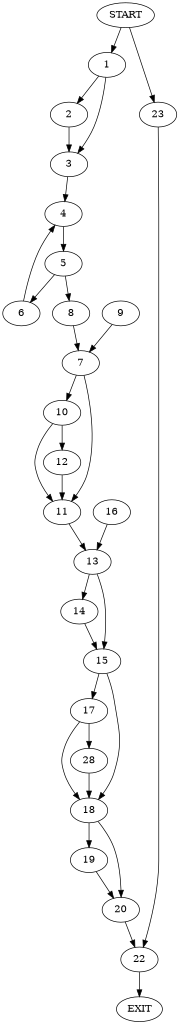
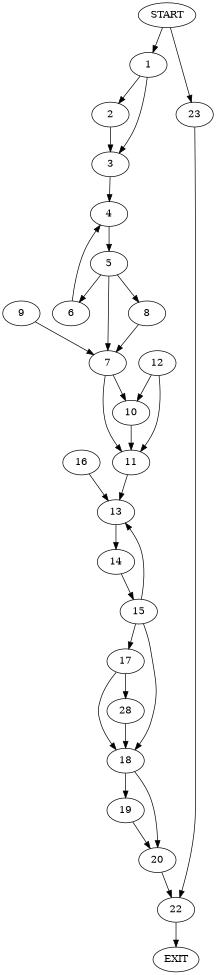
none -> (108, 310)
(62, 434) -> (146, 385)
(105, 607) -> (143, 563)
